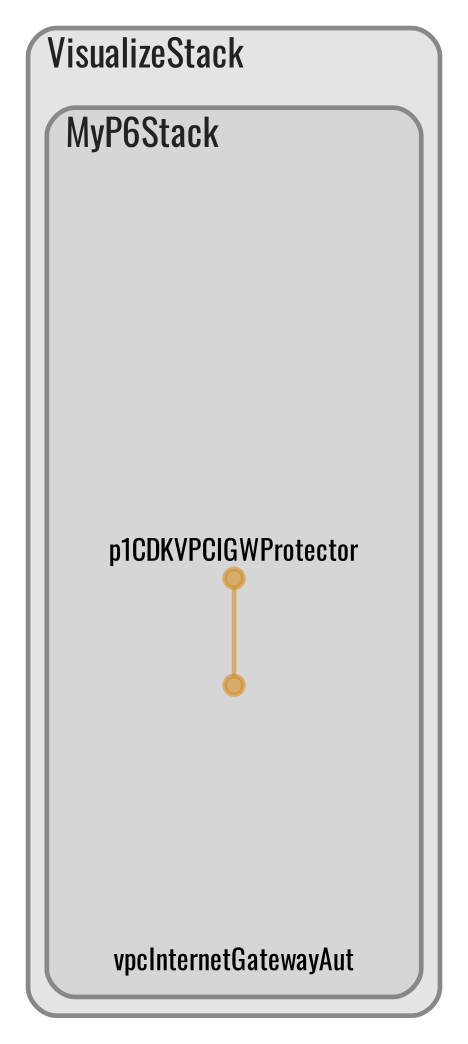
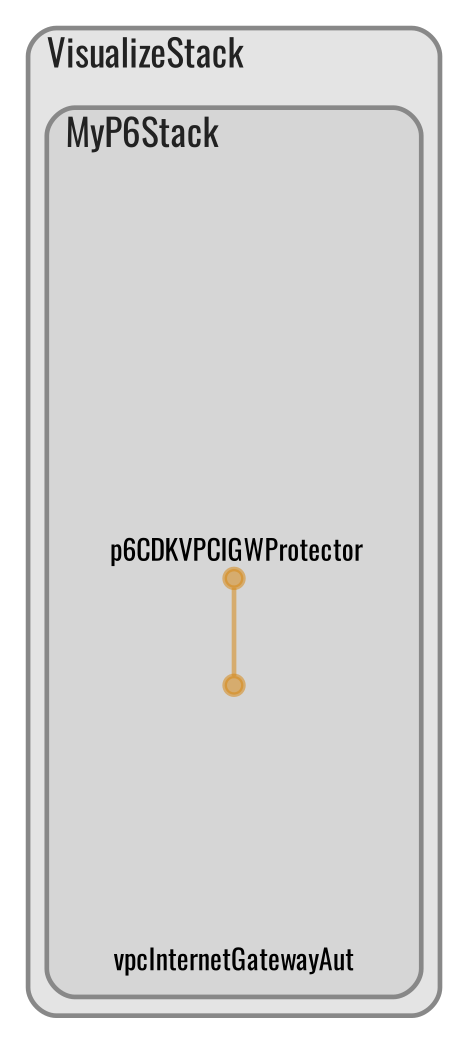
(234, 378) -> (234, 378)
